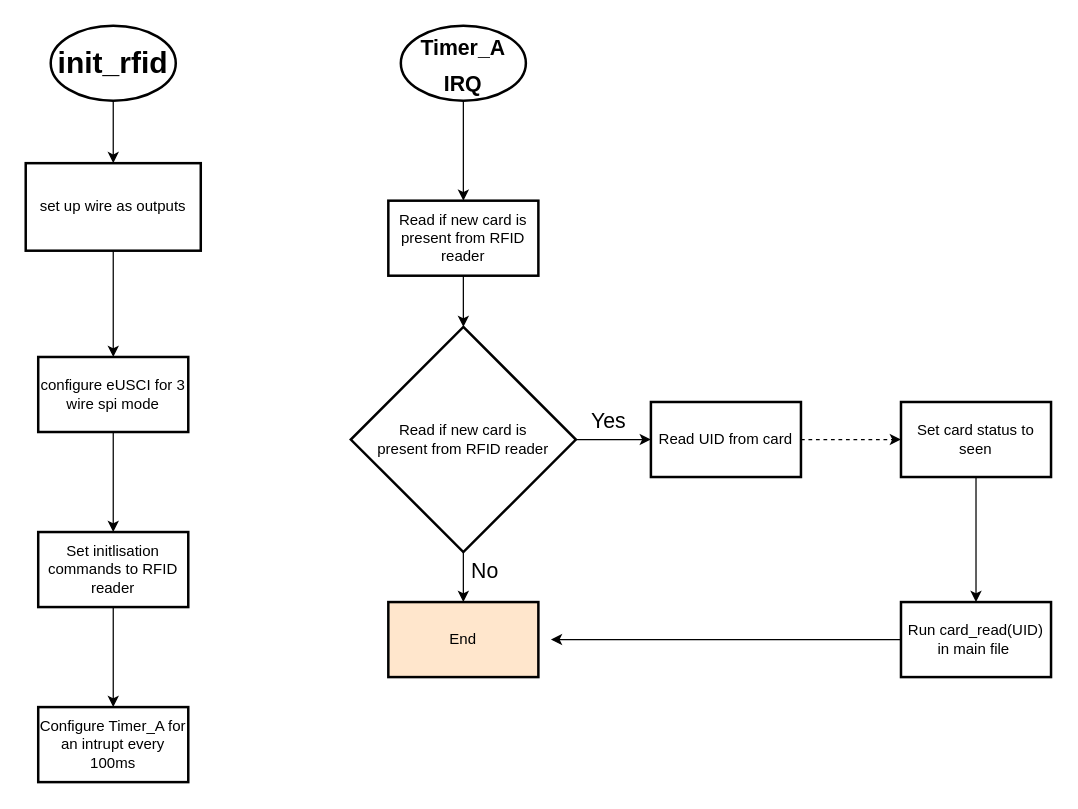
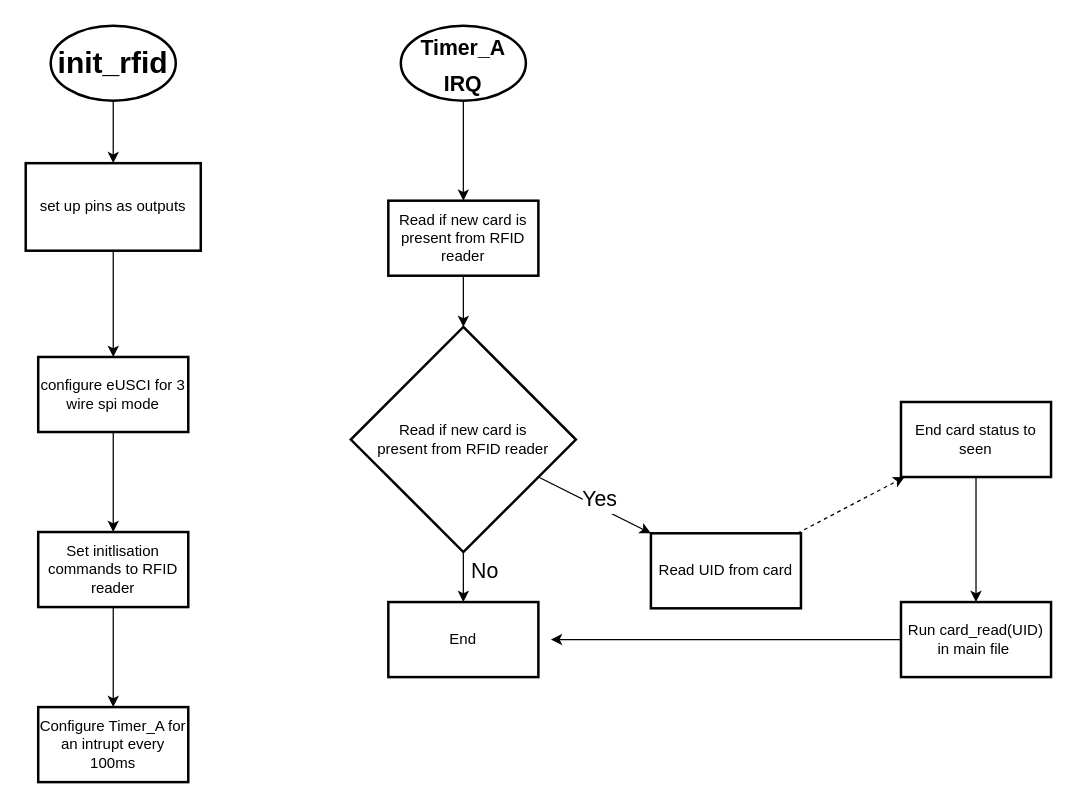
(113, 207) -> (113, 207)
(726, 439) -> (726, 571)
(976, 439) -> (976, 439)
(463, 639) -> (463, 639)
